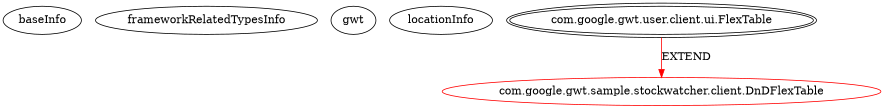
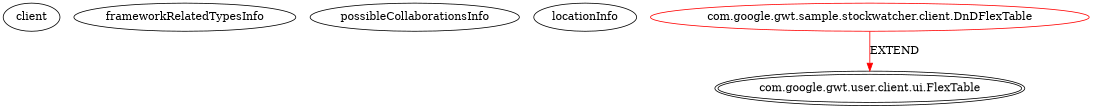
(42, 20) -> (32, 17)
(353, 20) -> (415, 17)
(662, 53) -> (870, 47)
